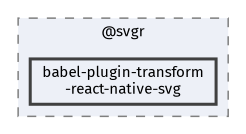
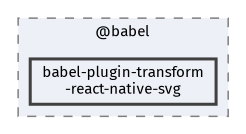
(123, 32) -> (123, 32)
